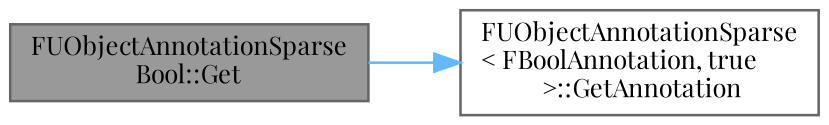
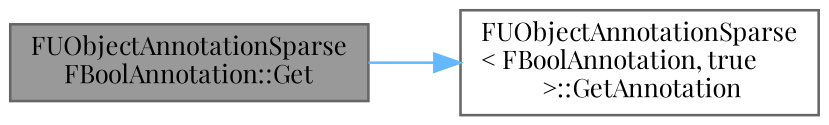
(189, 63) -> (189, 63)
